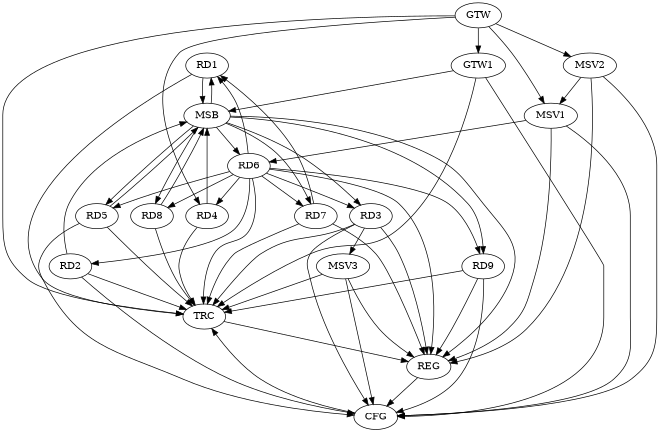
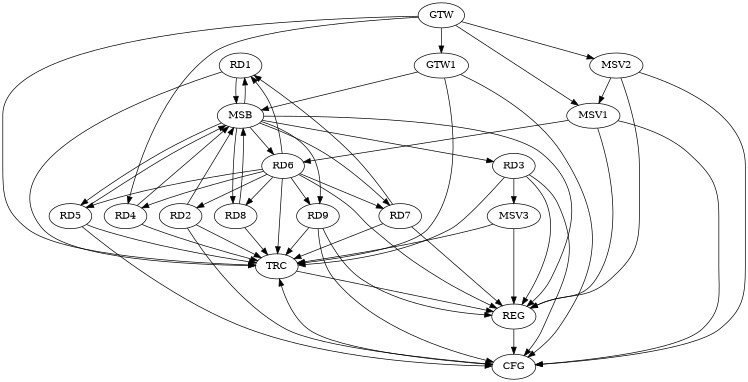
(317, 193) -> none
(359, 338) -> none
